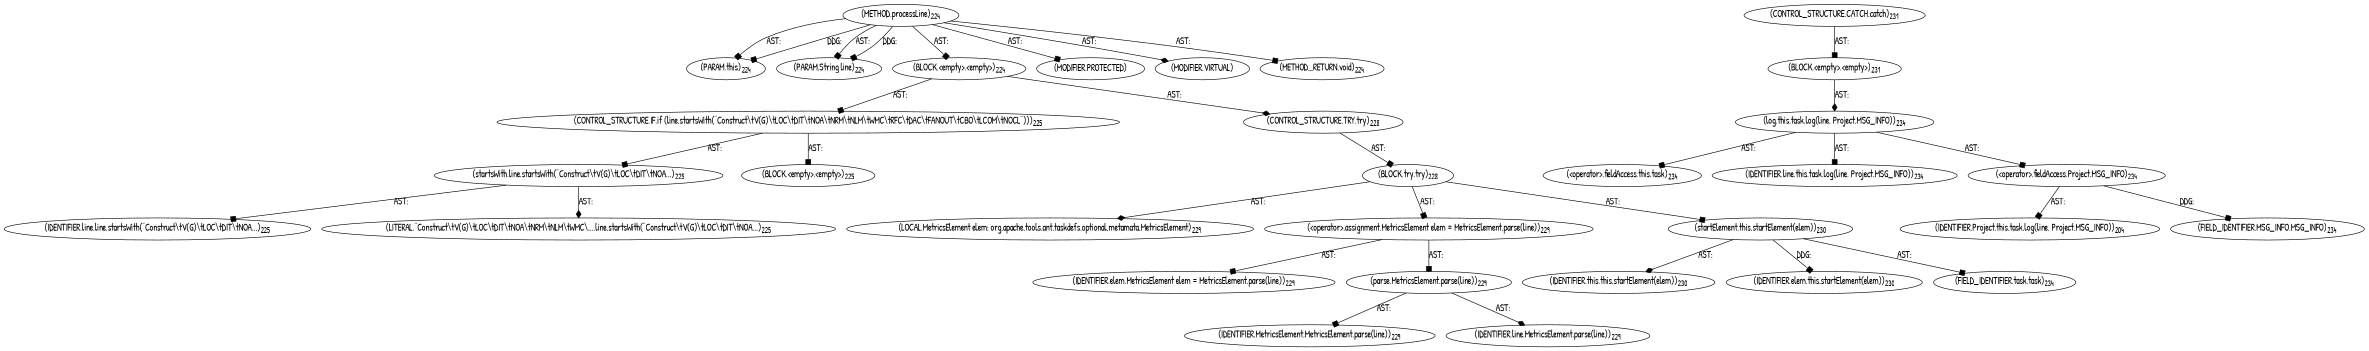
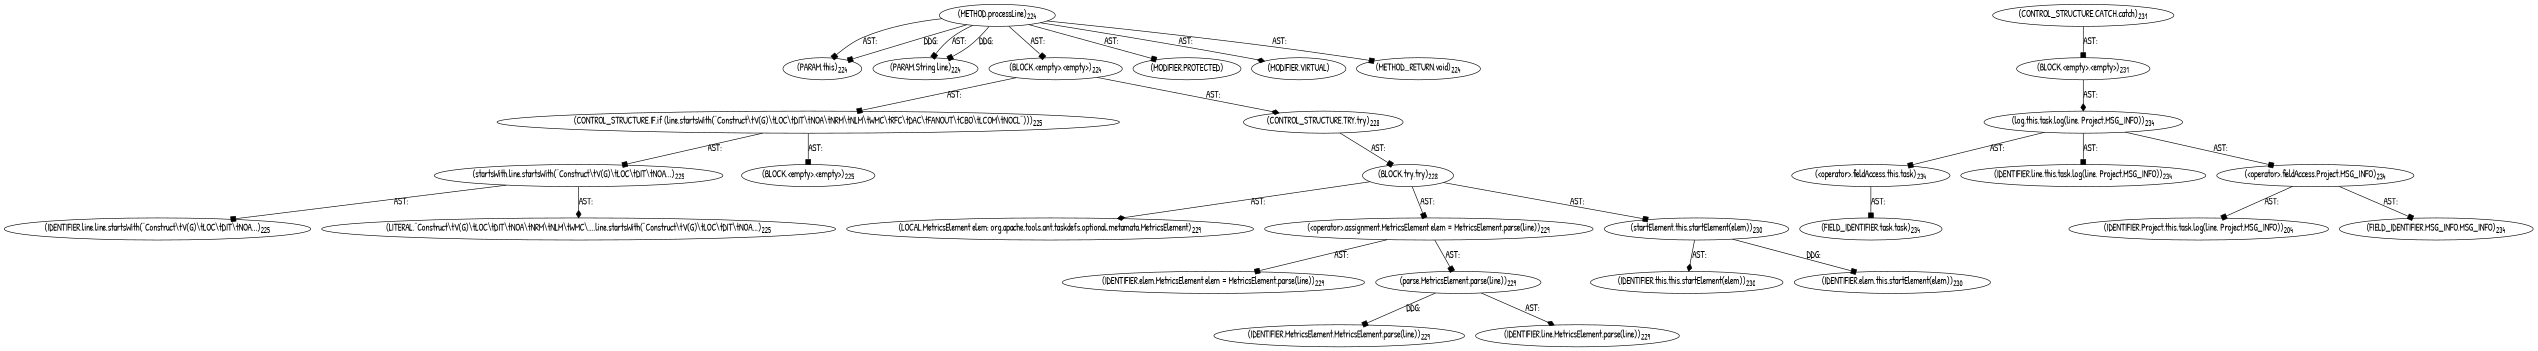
(2188, 202) -> (2392, 202)
(1881, 255) -> (1871, 199)
(1385, 309) -> (1414, 309)
